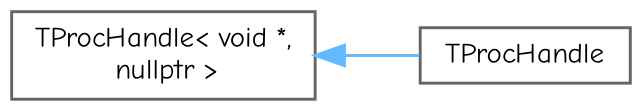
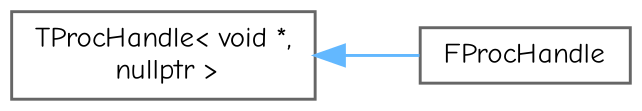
(525, 55) -> (525, 55)
